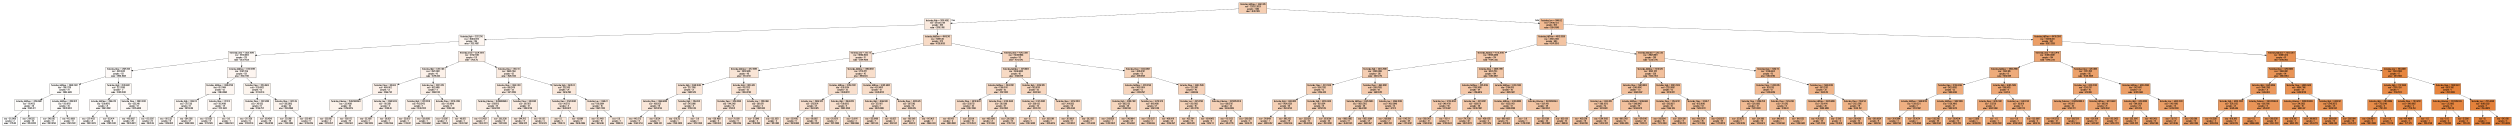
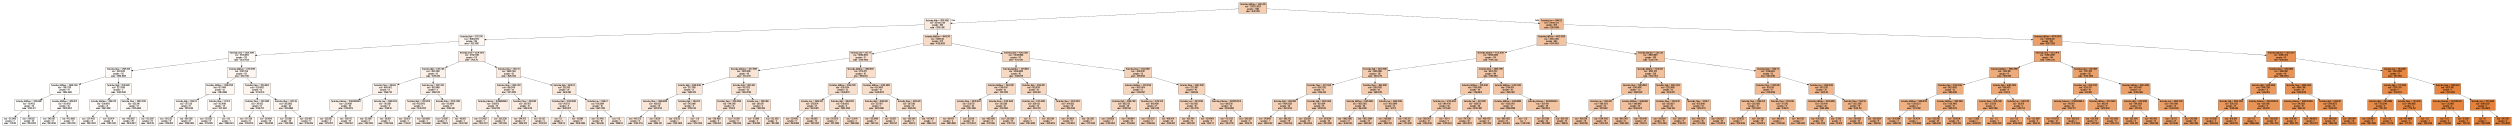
(1523, 121) -> (1523, 121)
